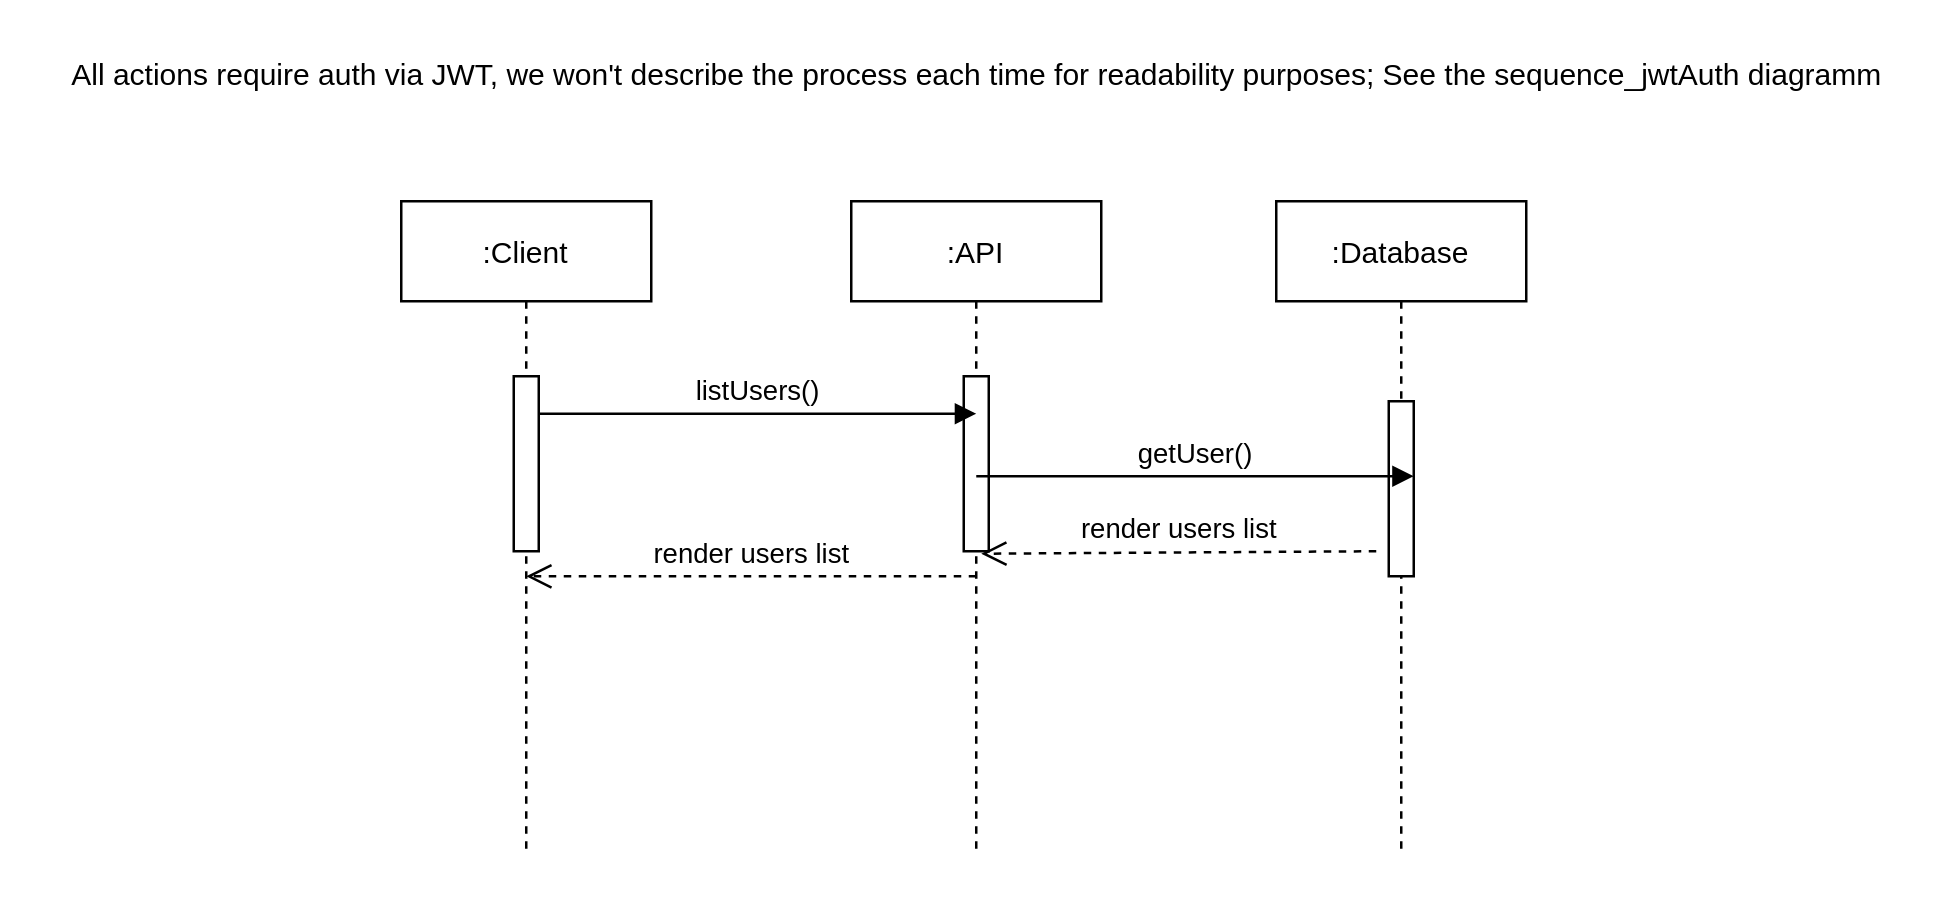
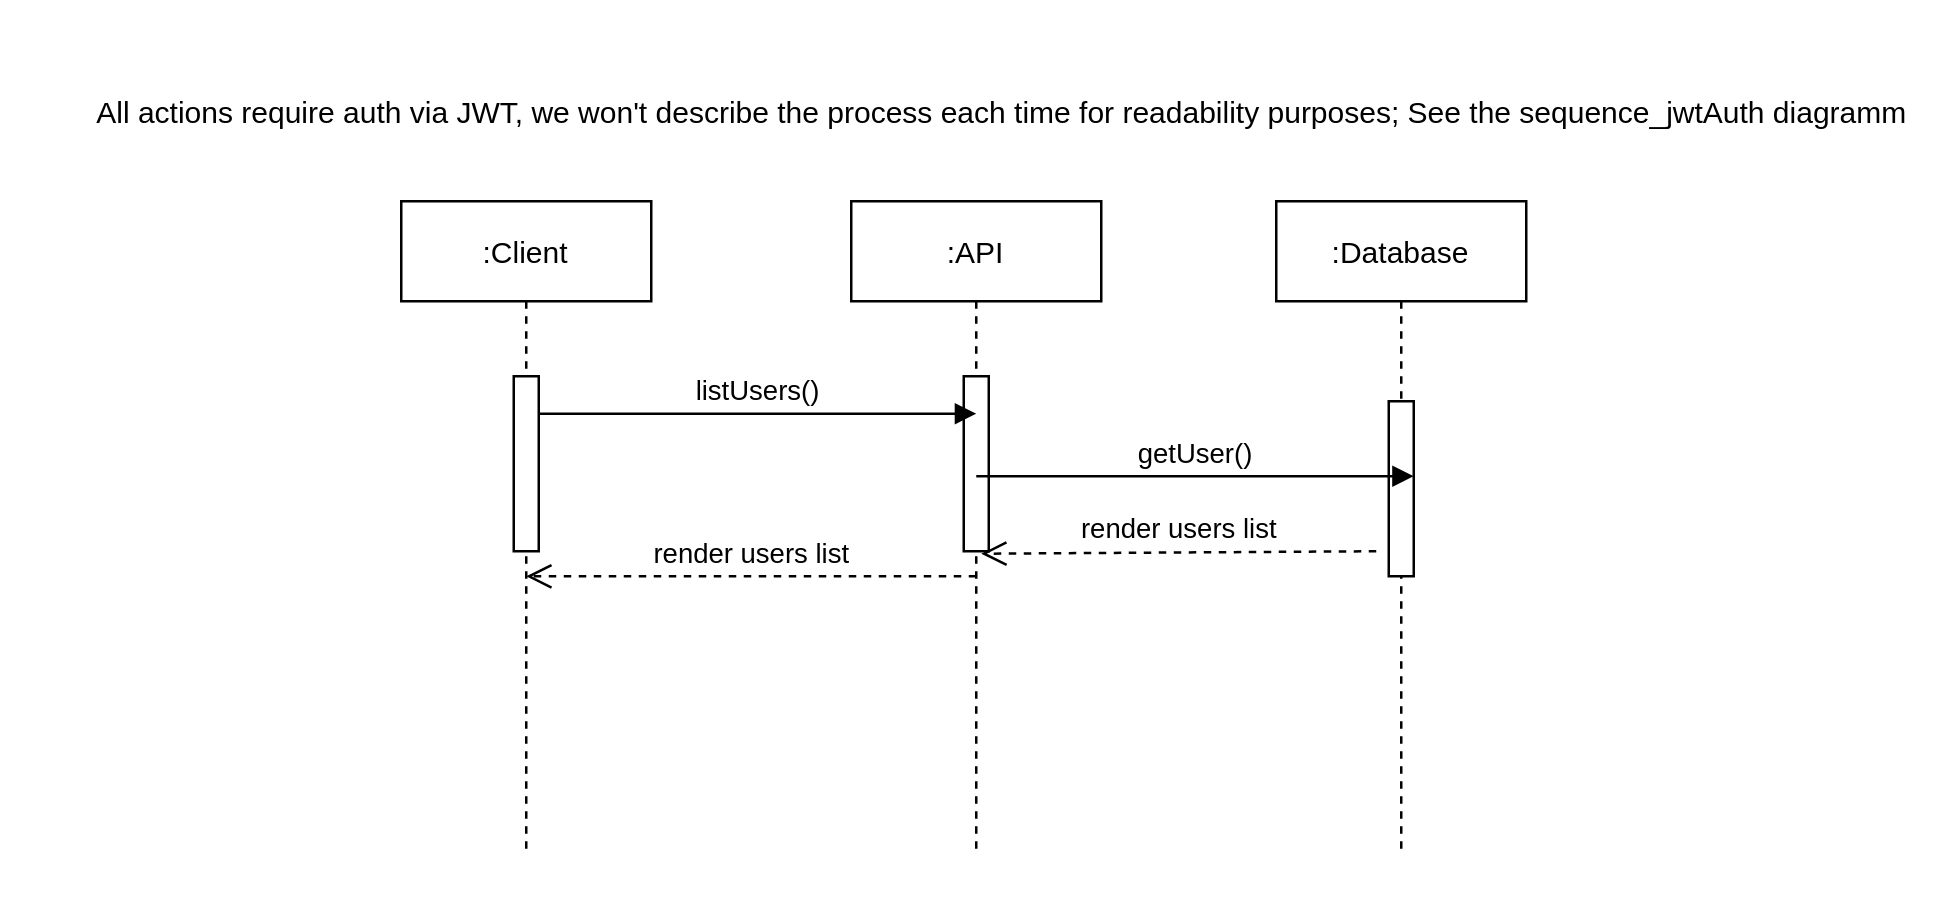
(976, 76) -> (1001, 114)
